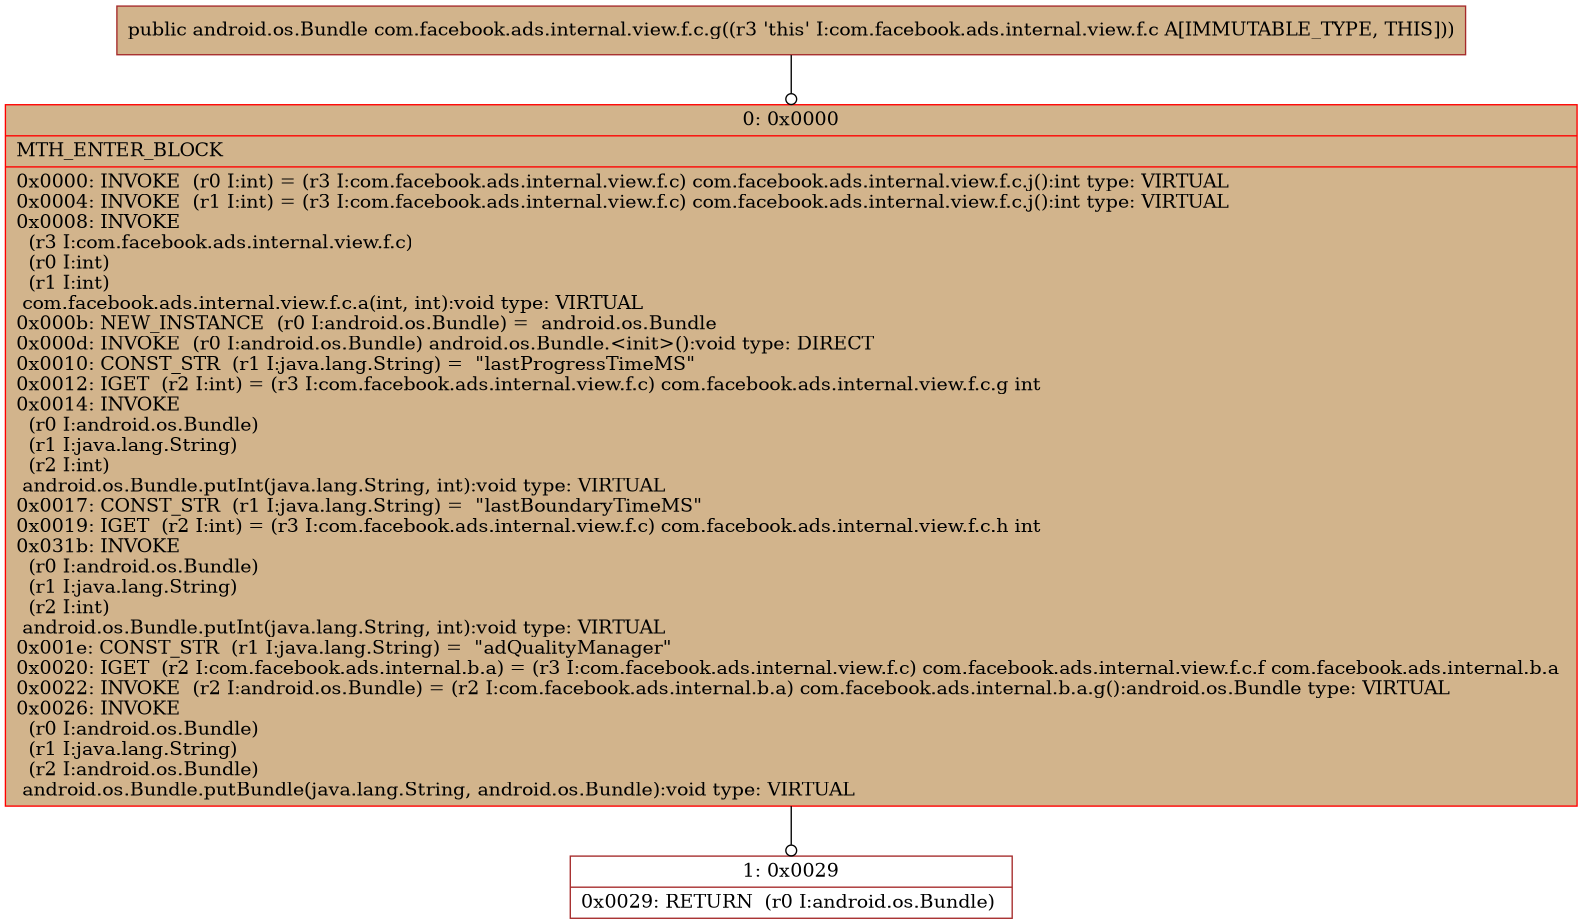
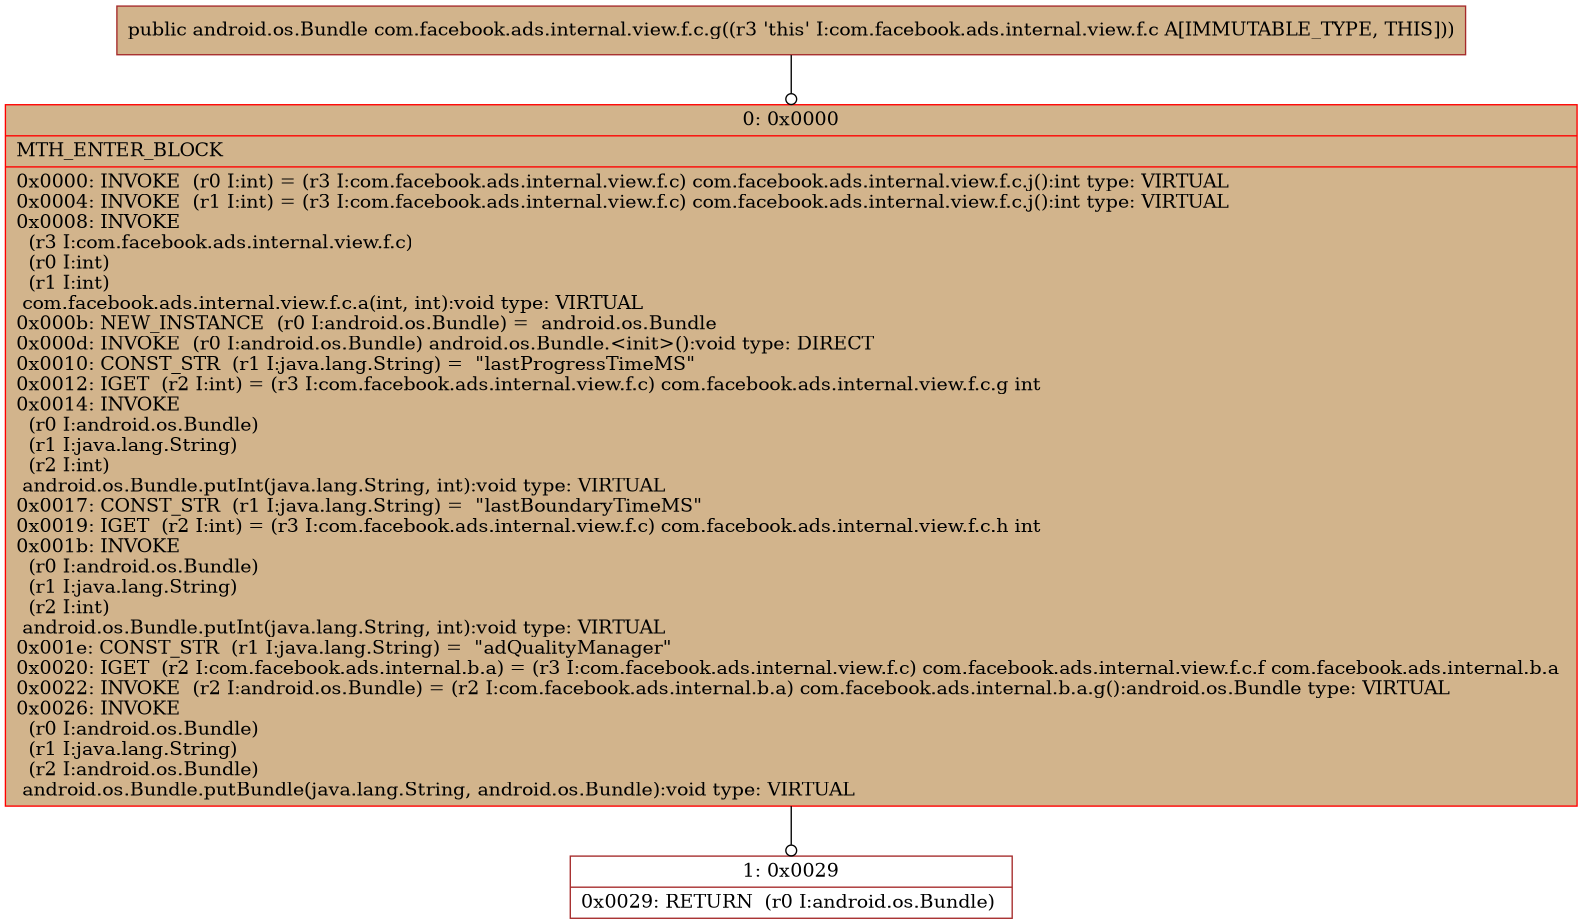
(105, 547) -> (105, 547)
